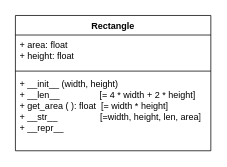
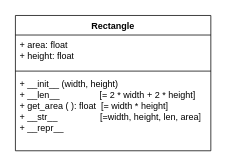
(114, 117) -> (114, 117)
